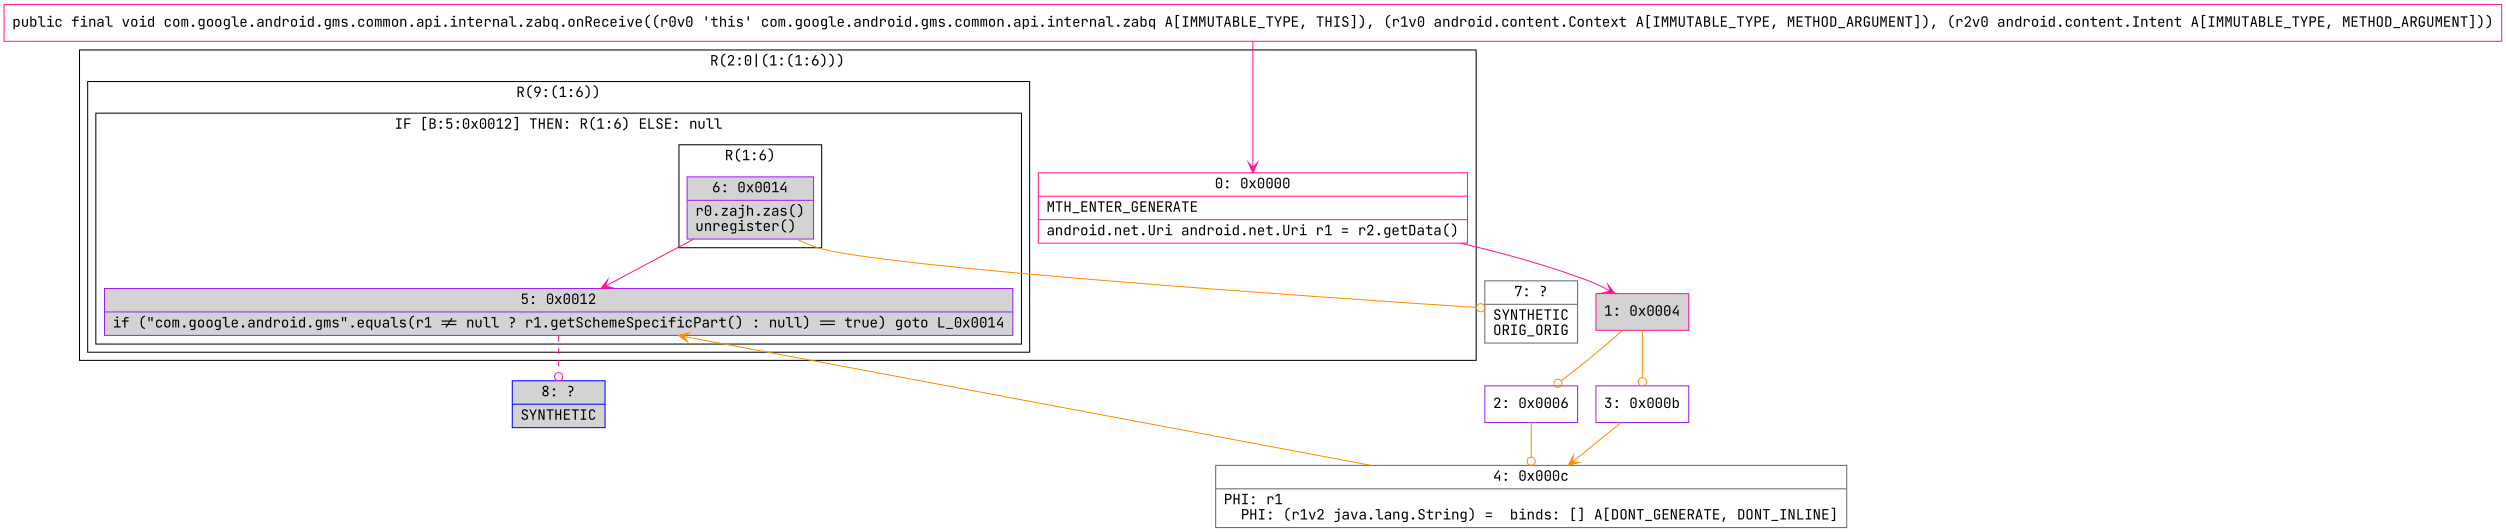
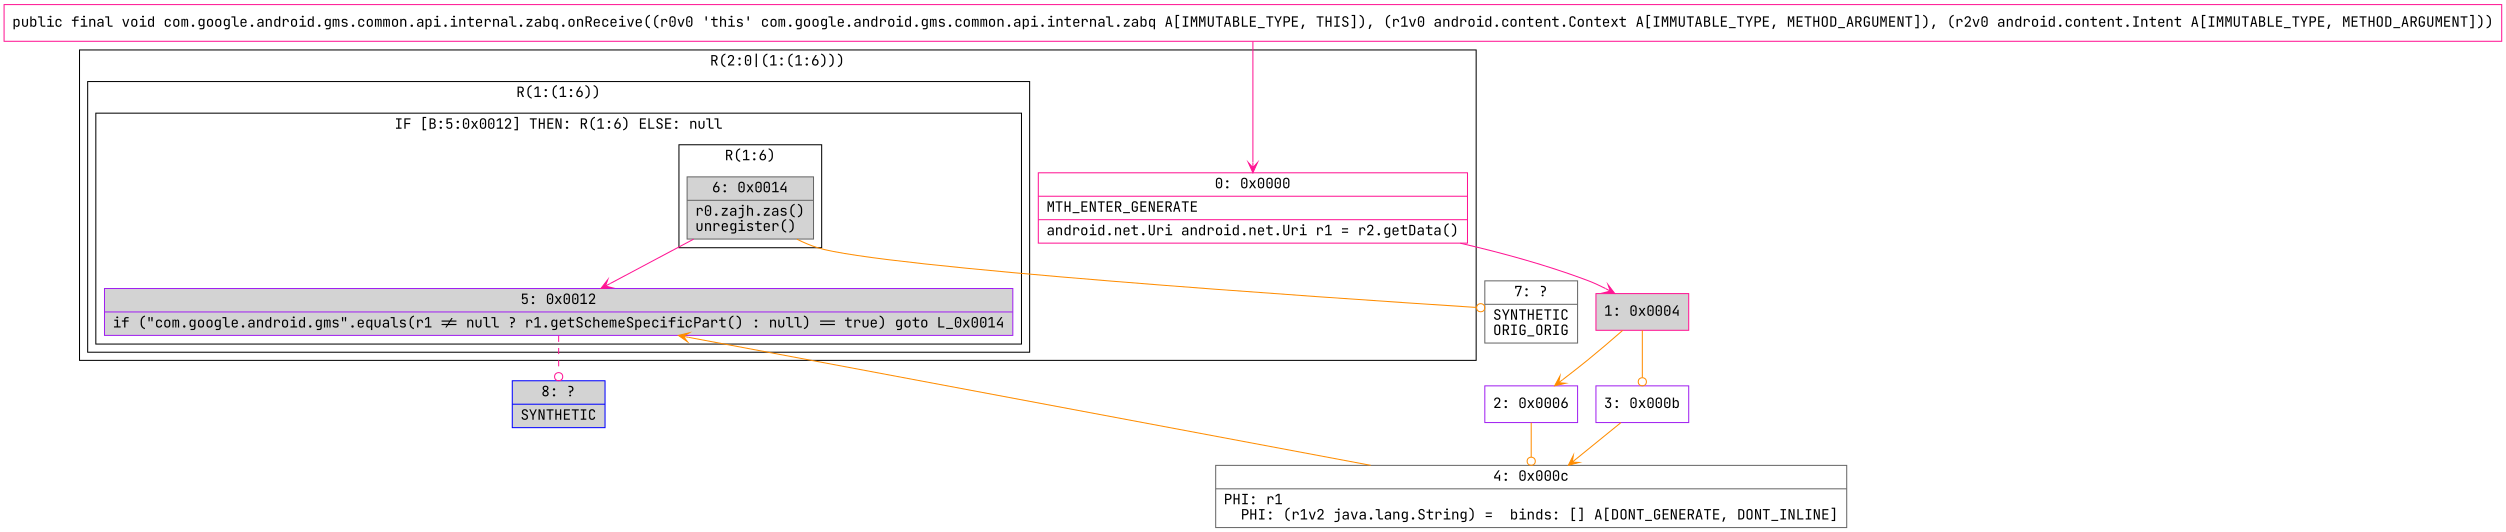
(559, 93) -> (559, 93)
(750, 208) -> (750, 208)
(1593, 356) -> (1593, 356)
